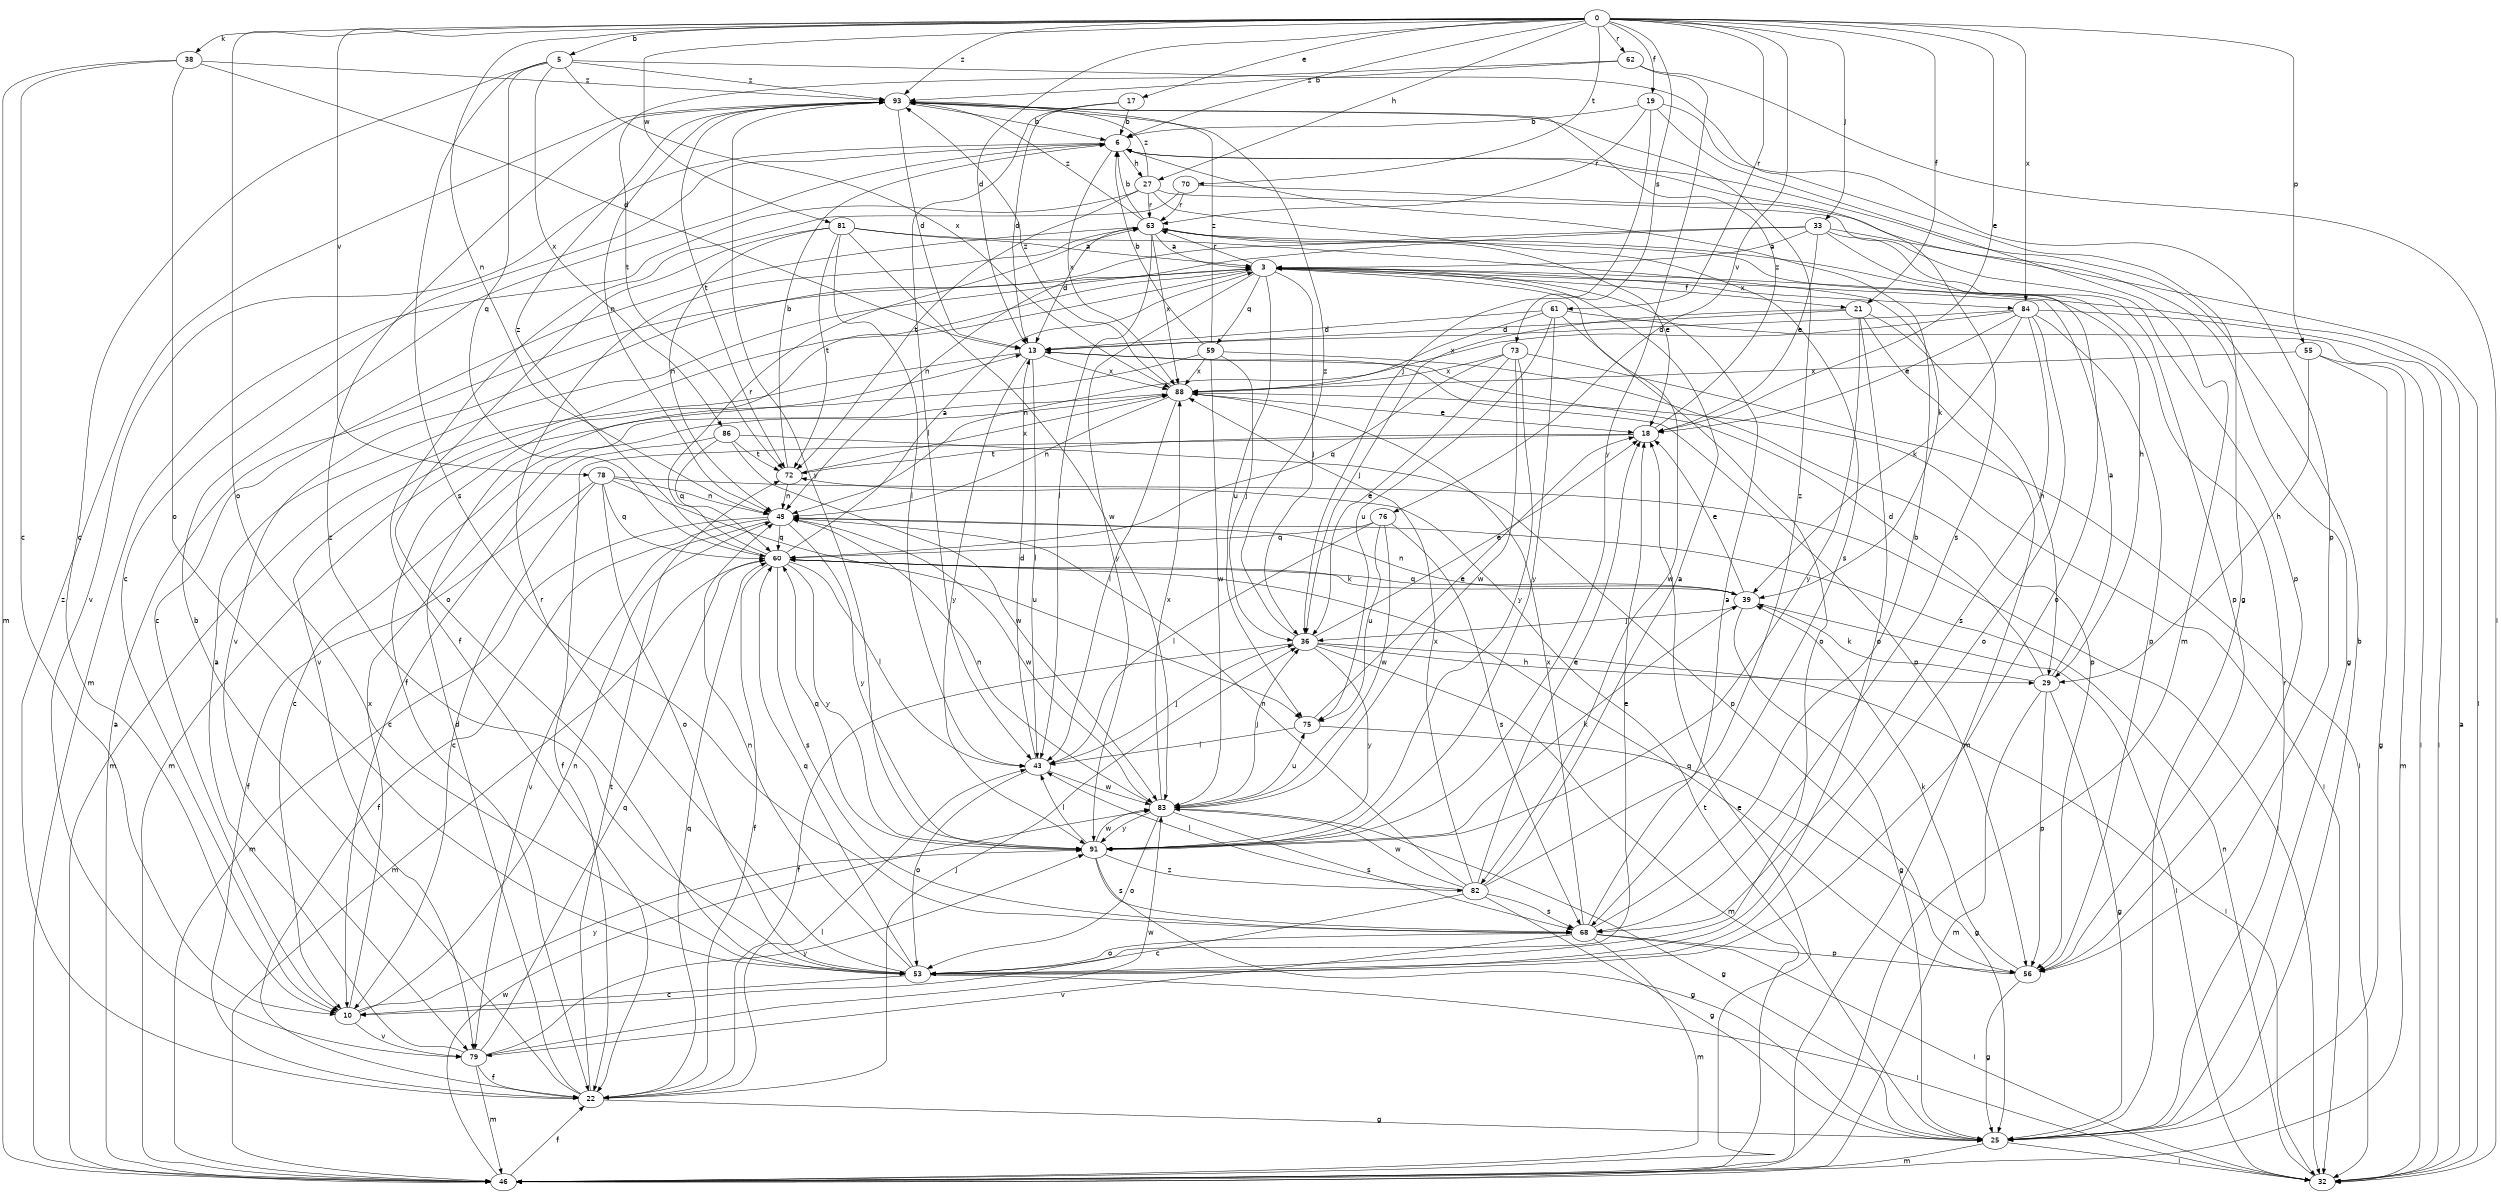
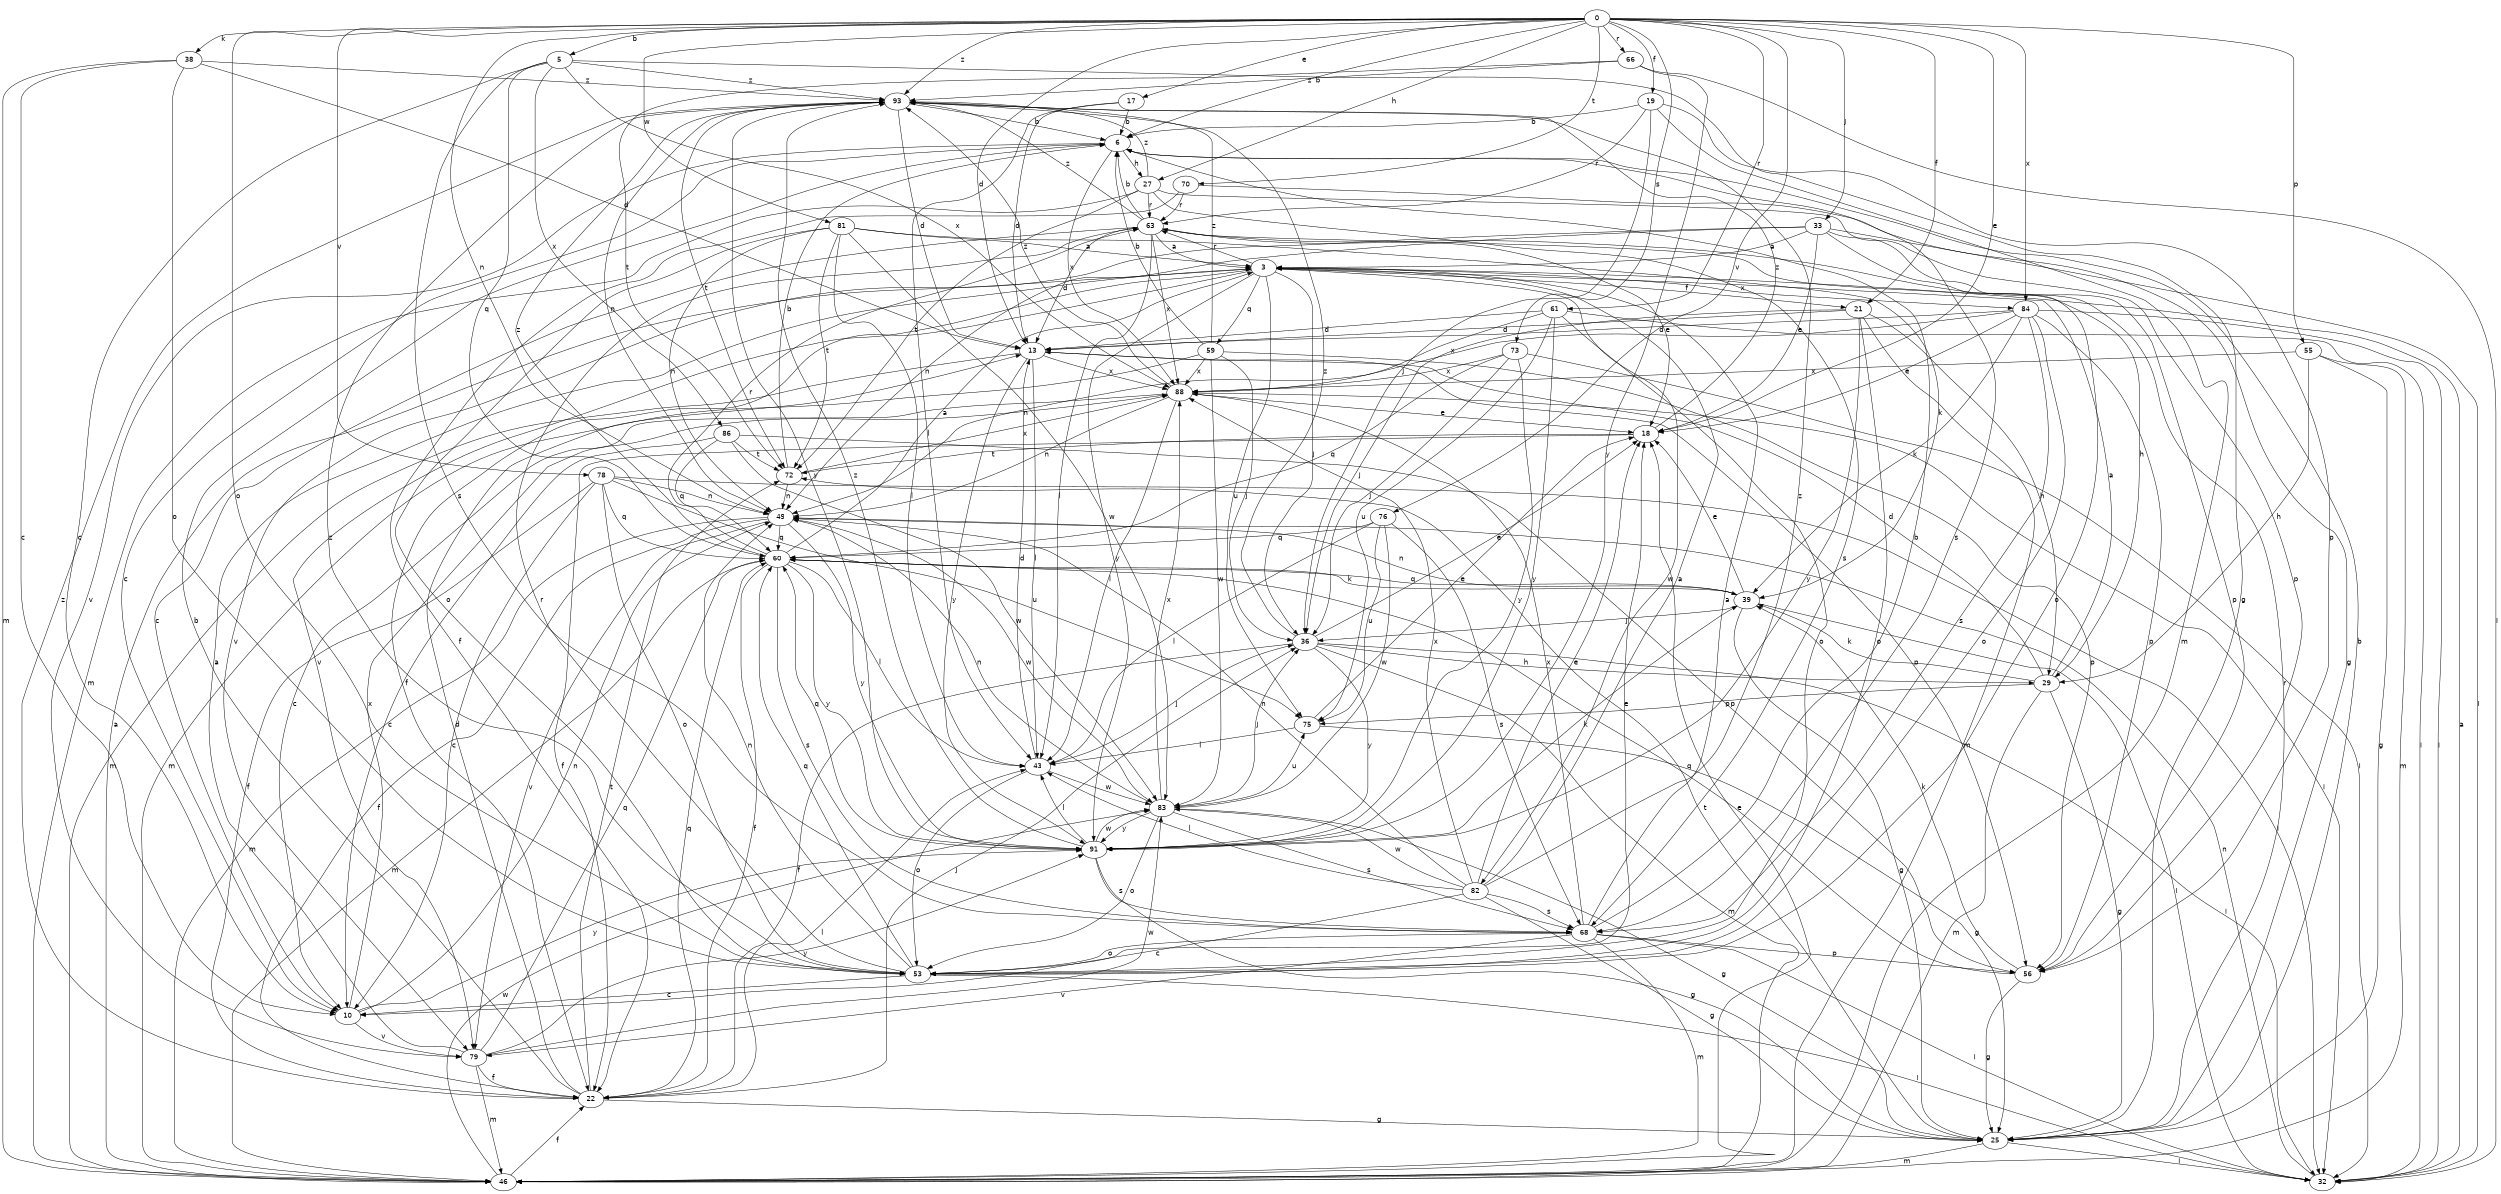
(1631, 60) -> (1631, 60)
(1370, 496) -> (1370, 496)
(1420, 639) -> none
(2040, 827) -> (1697, 704)
(1279, 884) -> (852, 482)
